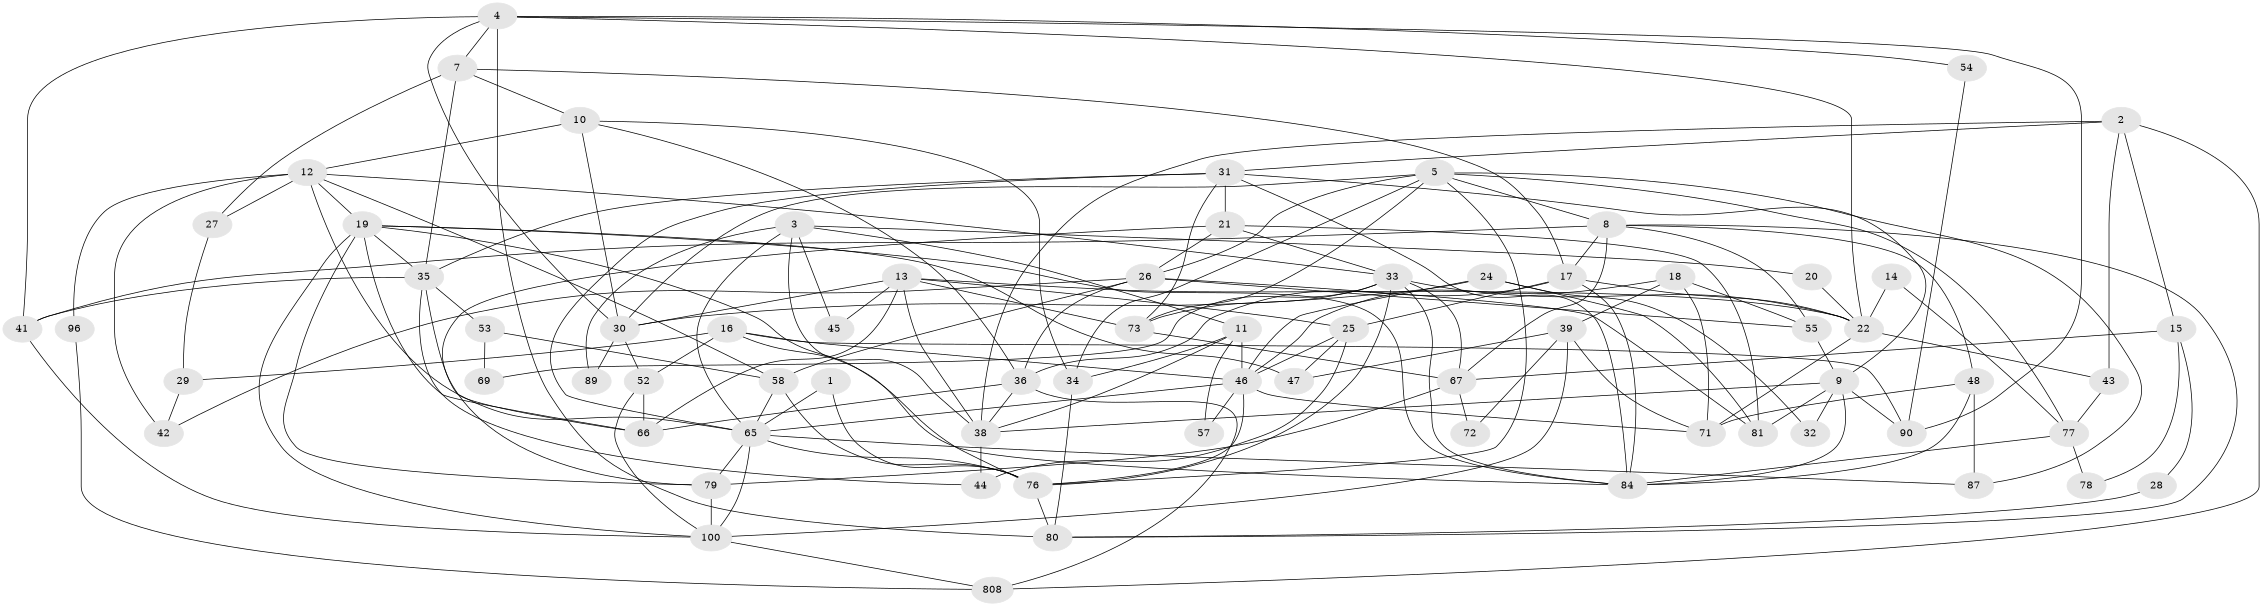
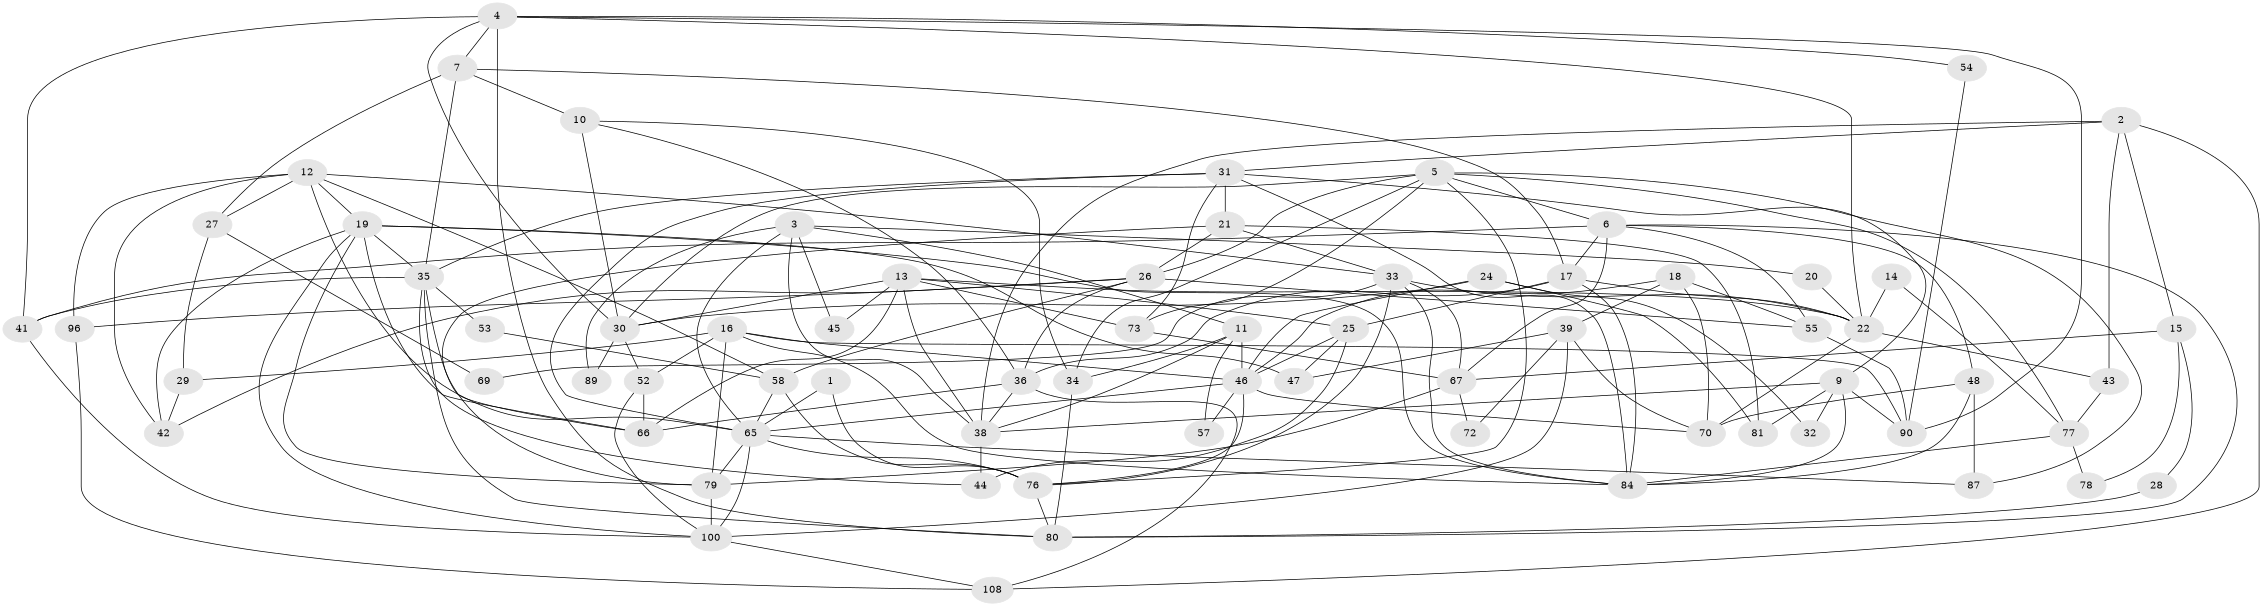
(450, 145) -> none
(1607, 225) -> (1607, 225)
(1263, 302) -> none
(721, 303) -> (213, 295)
(1607, 325) -> (636, 301)
(1823, 350) -> (1883, 365)
(485, 354) -> (348, 303)
none -> (719, 407)
(1706, 434) -> (1706, 434)
none -> (654, 514)
(993, 590) -> (993, 590)
